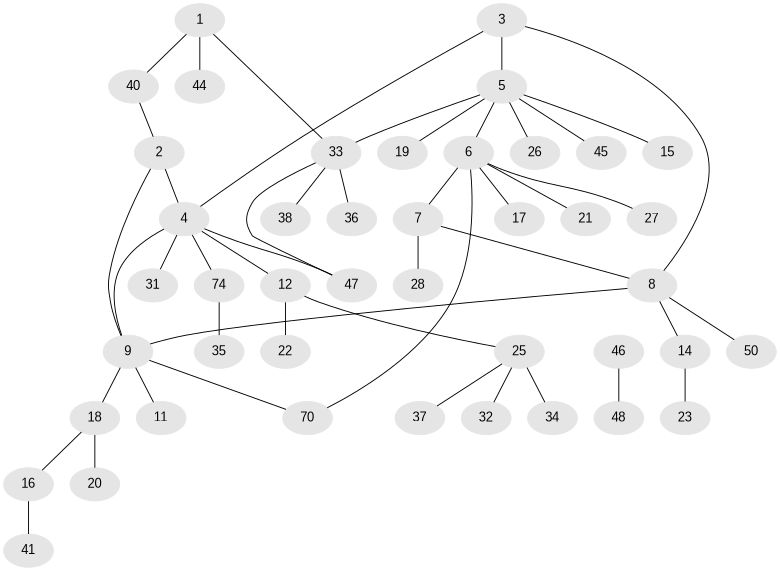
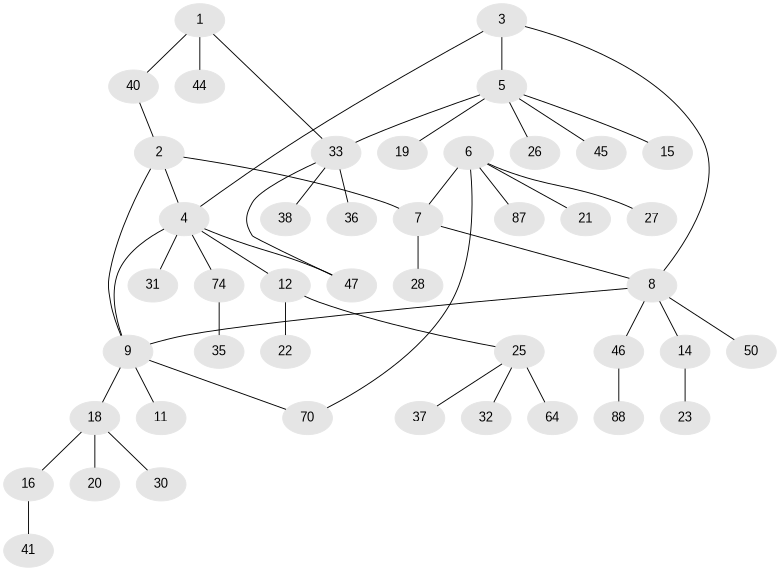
(485, 120) -> none
none -> (298, 179)
(519, 219) -> (519, 219)
none -> (635, 319)
(552, 418) -> (552, 418)
(619, 418) -> (619, 418)
none -> (161, 484)
